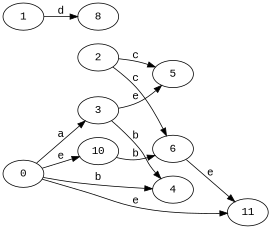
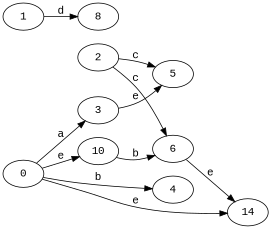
(136, 145) -> none
(248, 212) -> (248, 212)
